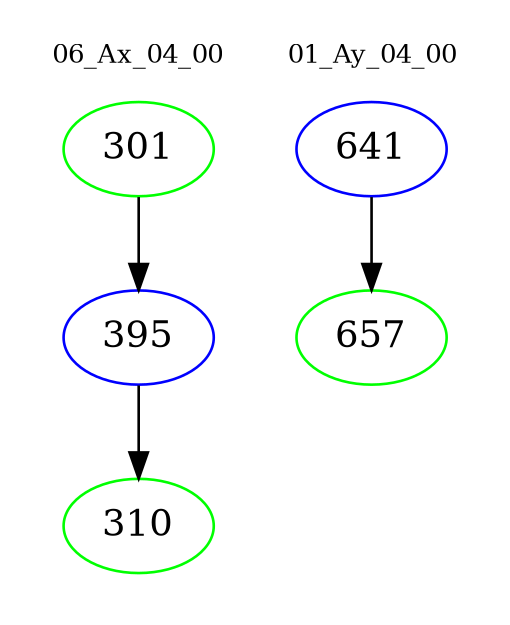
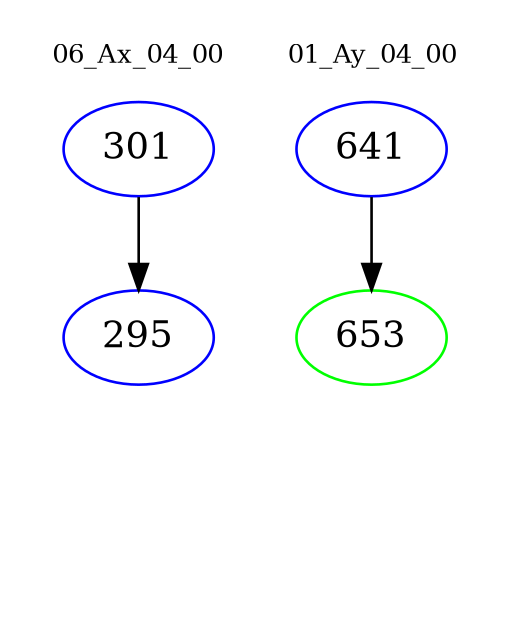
(139, 149) -> (139, 149)
(139, 338) -> (139, 338)
(372, 338) -> (372, 338)
(139, 526) -> none
